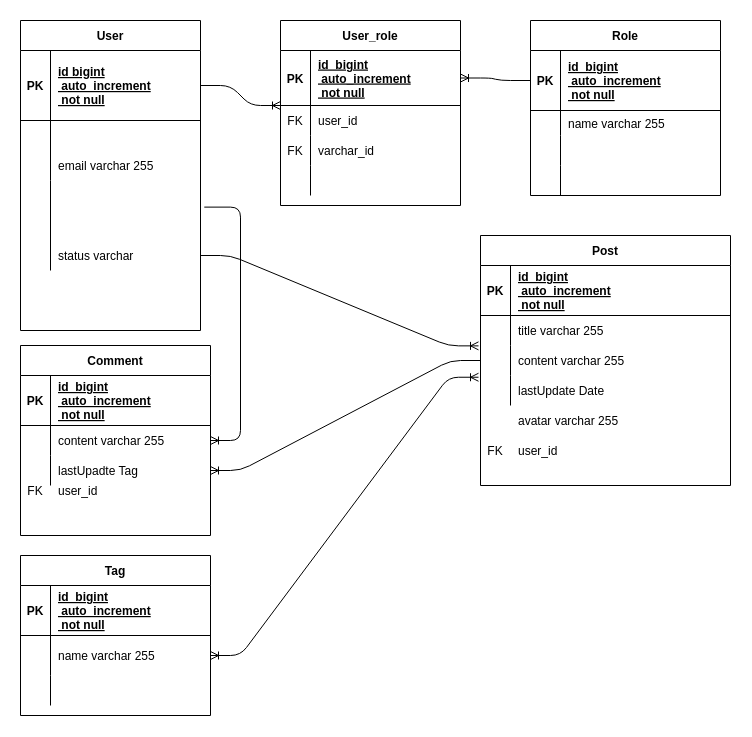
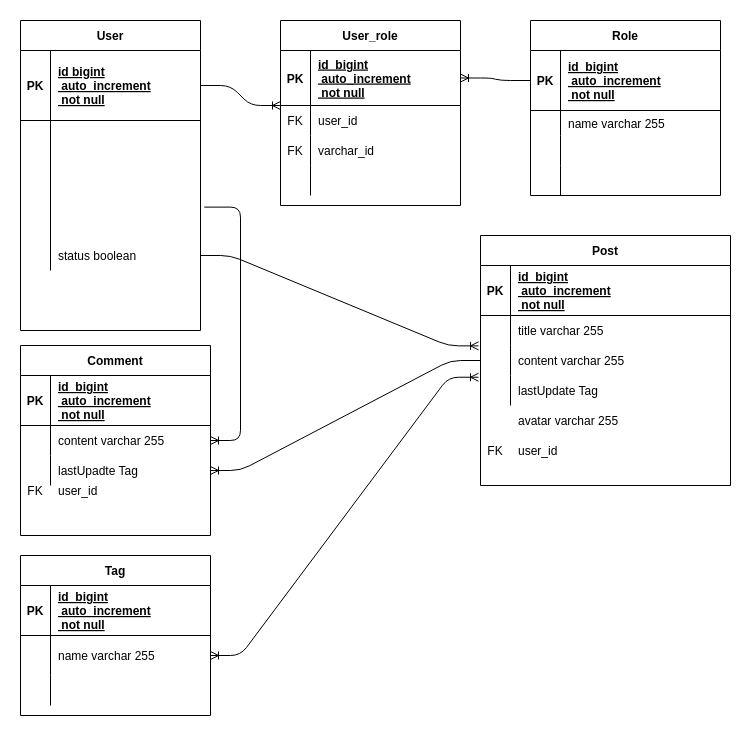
(126, 166) -> none
(103, 256) -> (102, 256)
(565, 391) -> (562, 391)
